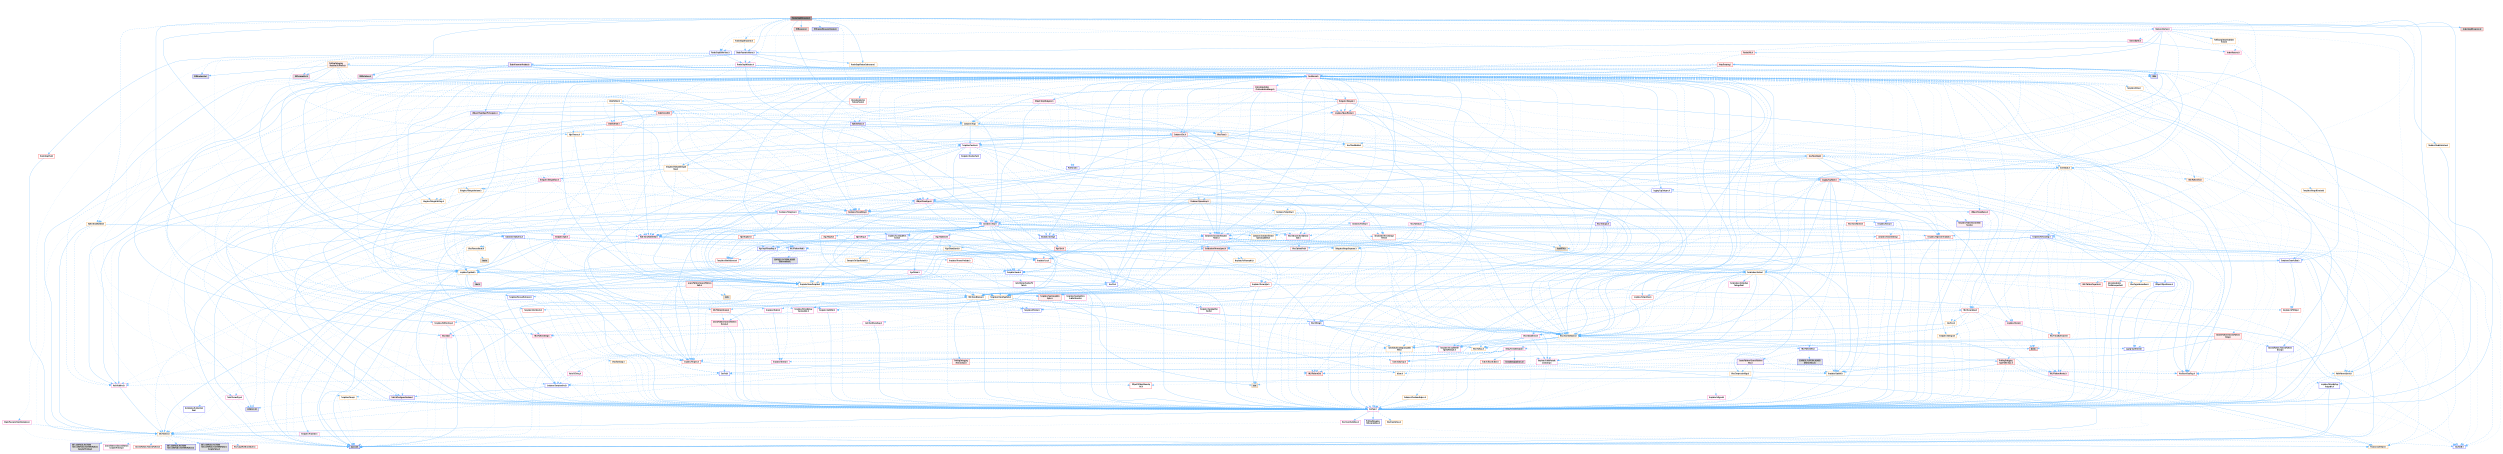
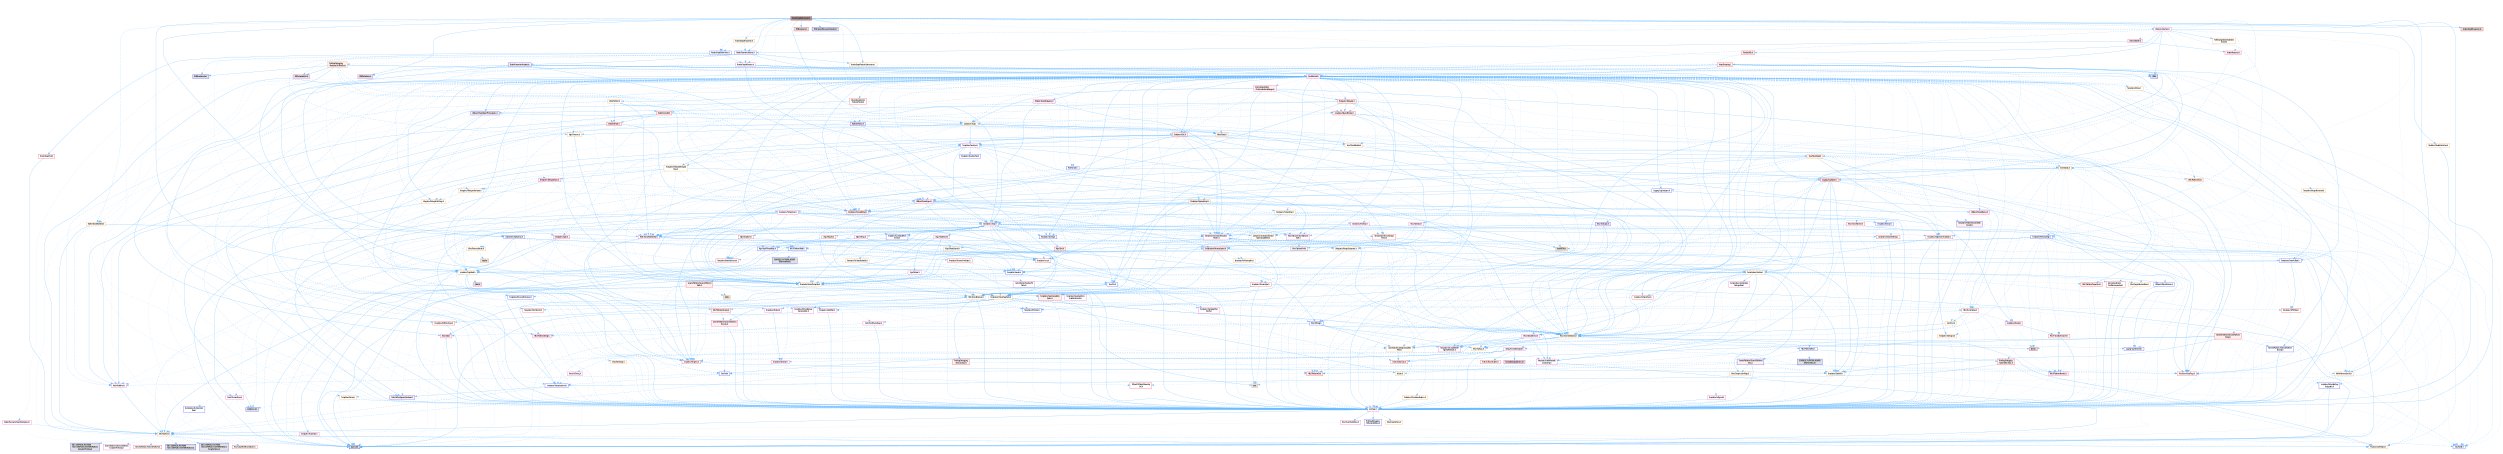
(1401, 357) -> (1398, 354)
